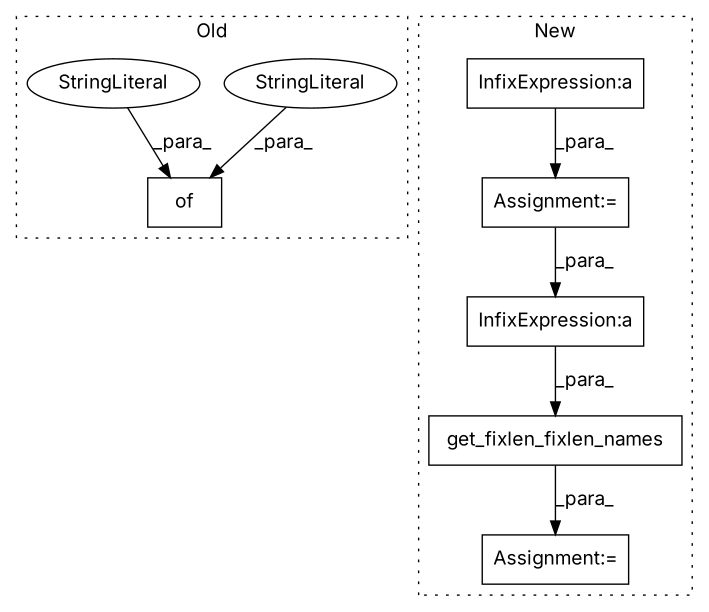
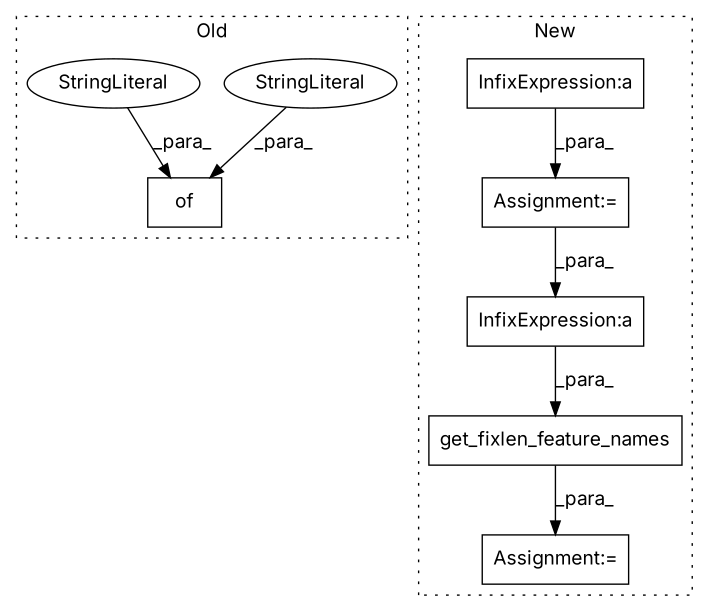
(555, 441) -> (555, 441)
